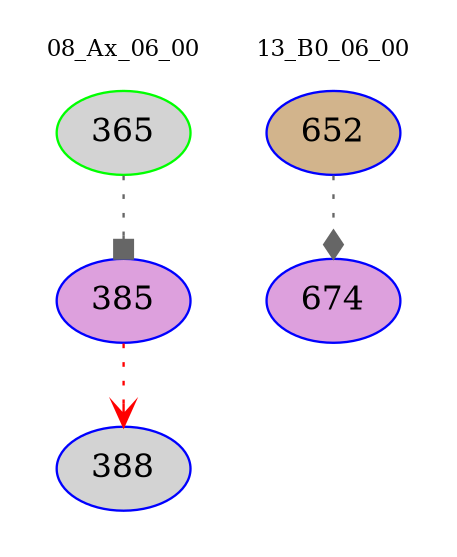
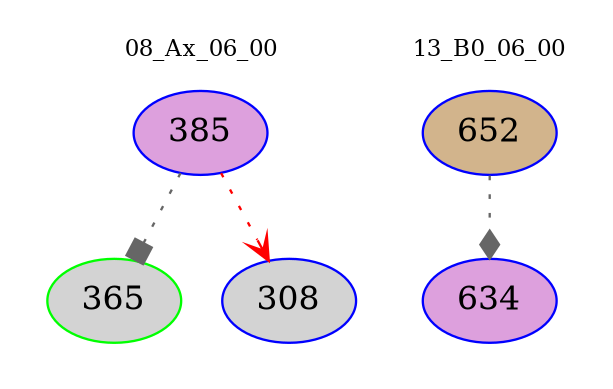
(124, 205) -> (163, 206)
(333, 301) -> (490, 301)
(124, 469) -> (289, 301)
